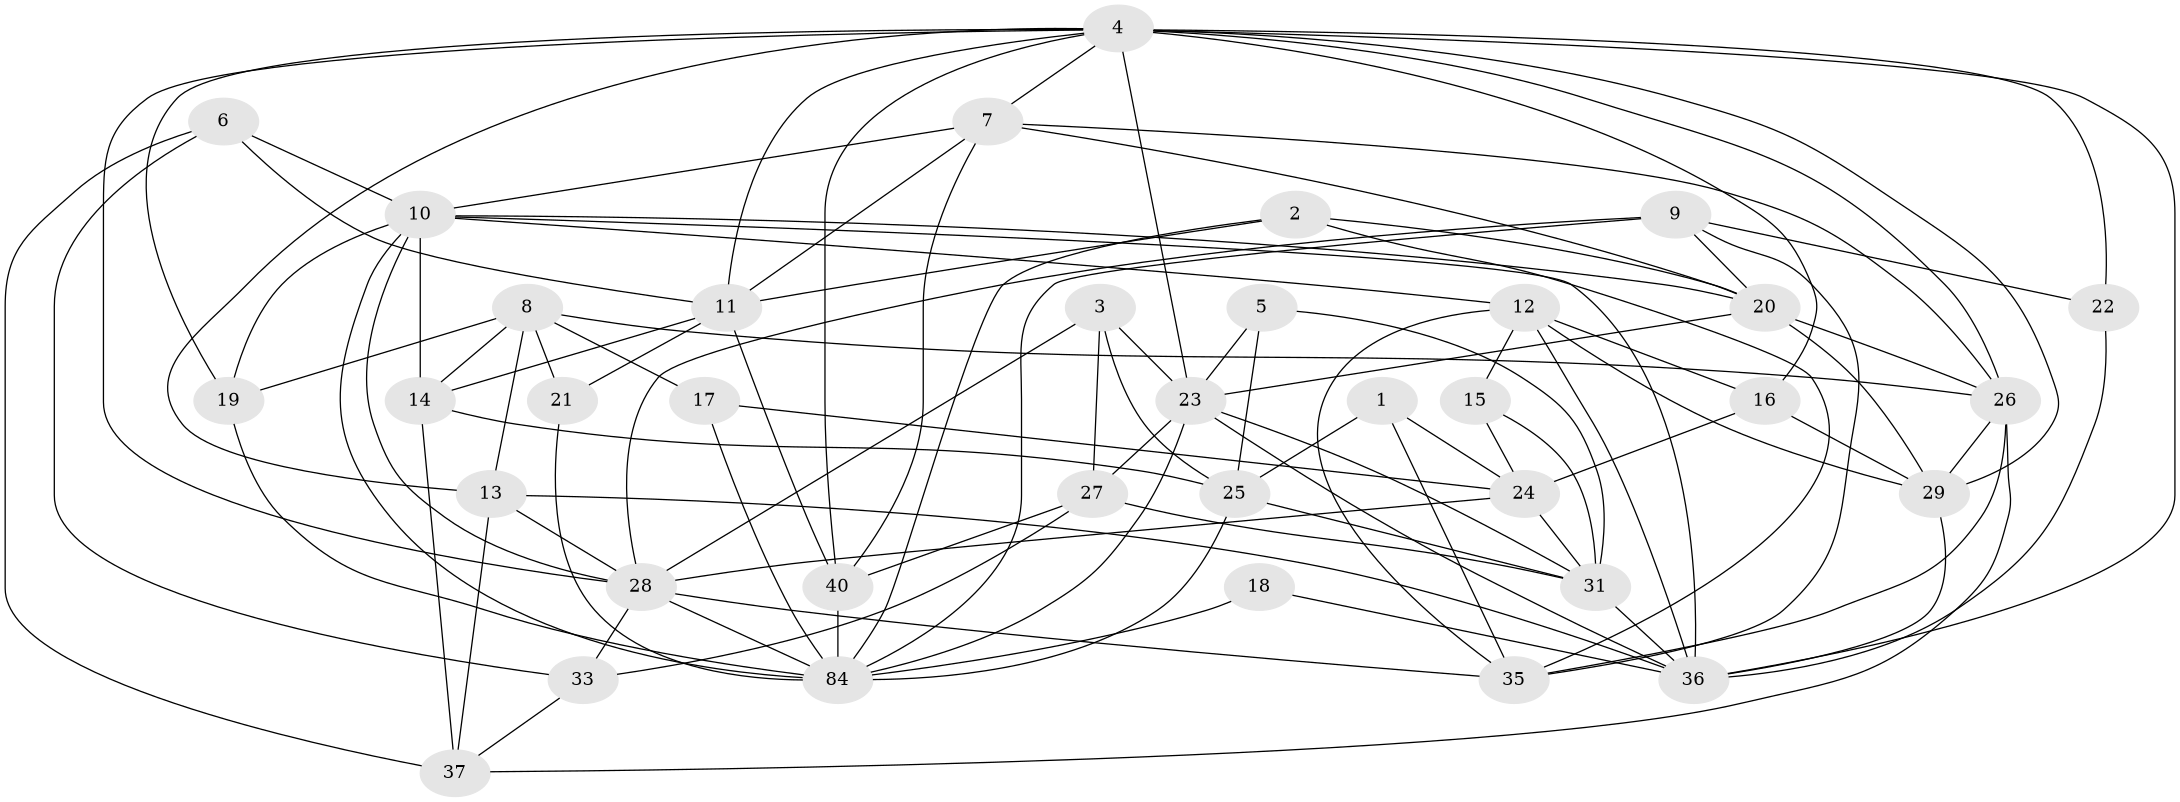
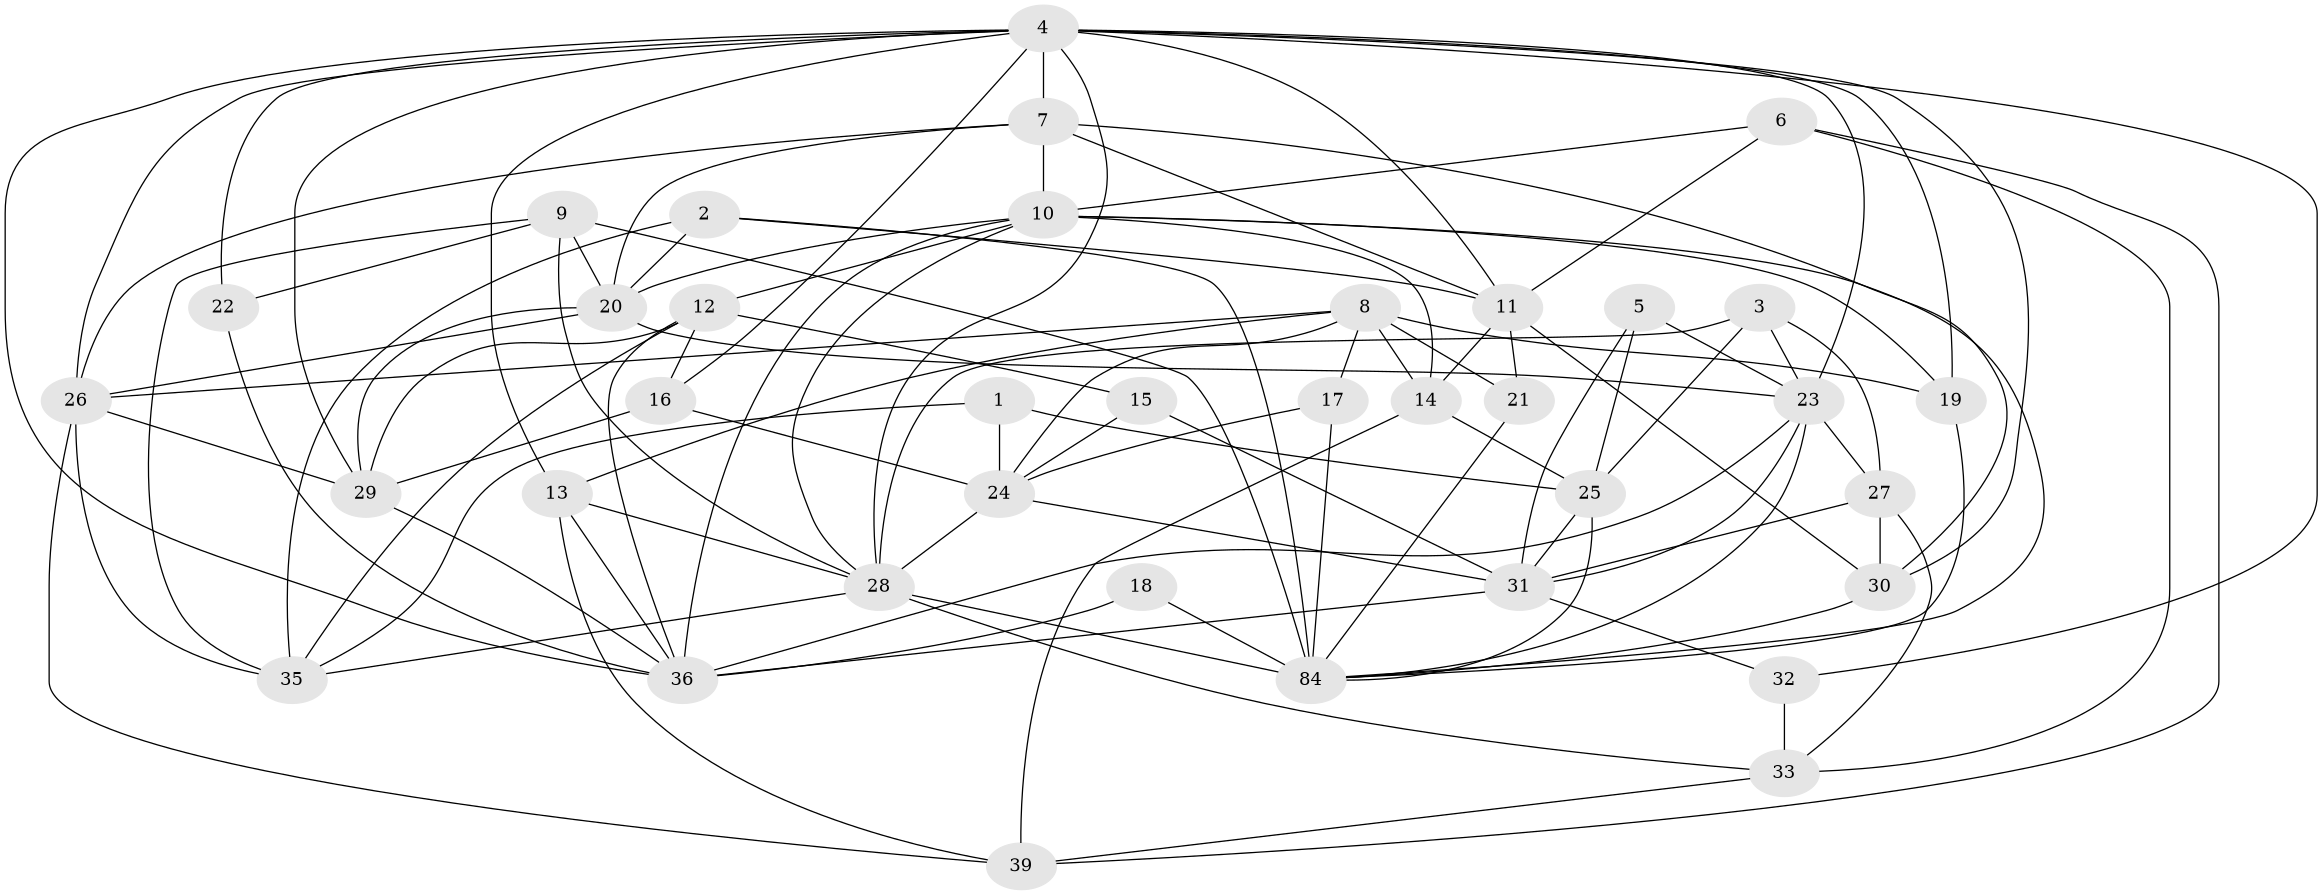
none -> (1093, 379)
(838, 587) -> (1880, 587)
none -> (1784, 680)
(455, 773) -> (1022, 866)
